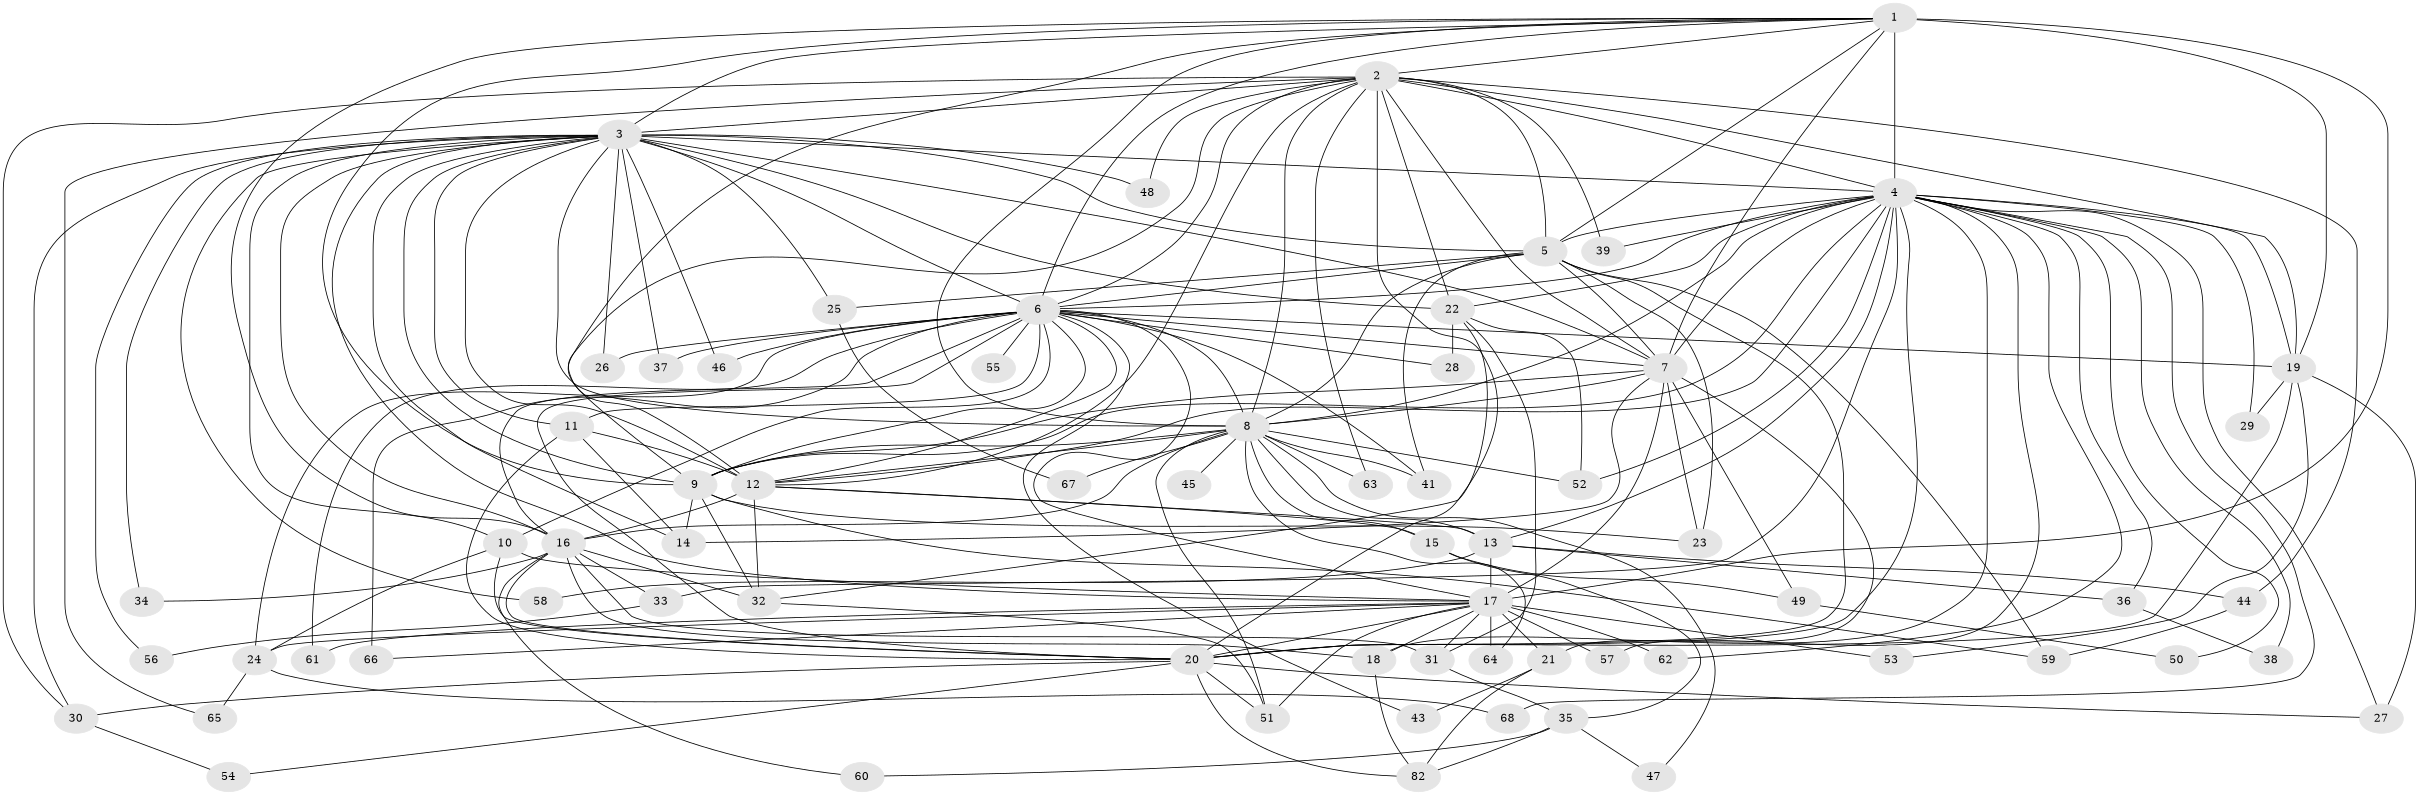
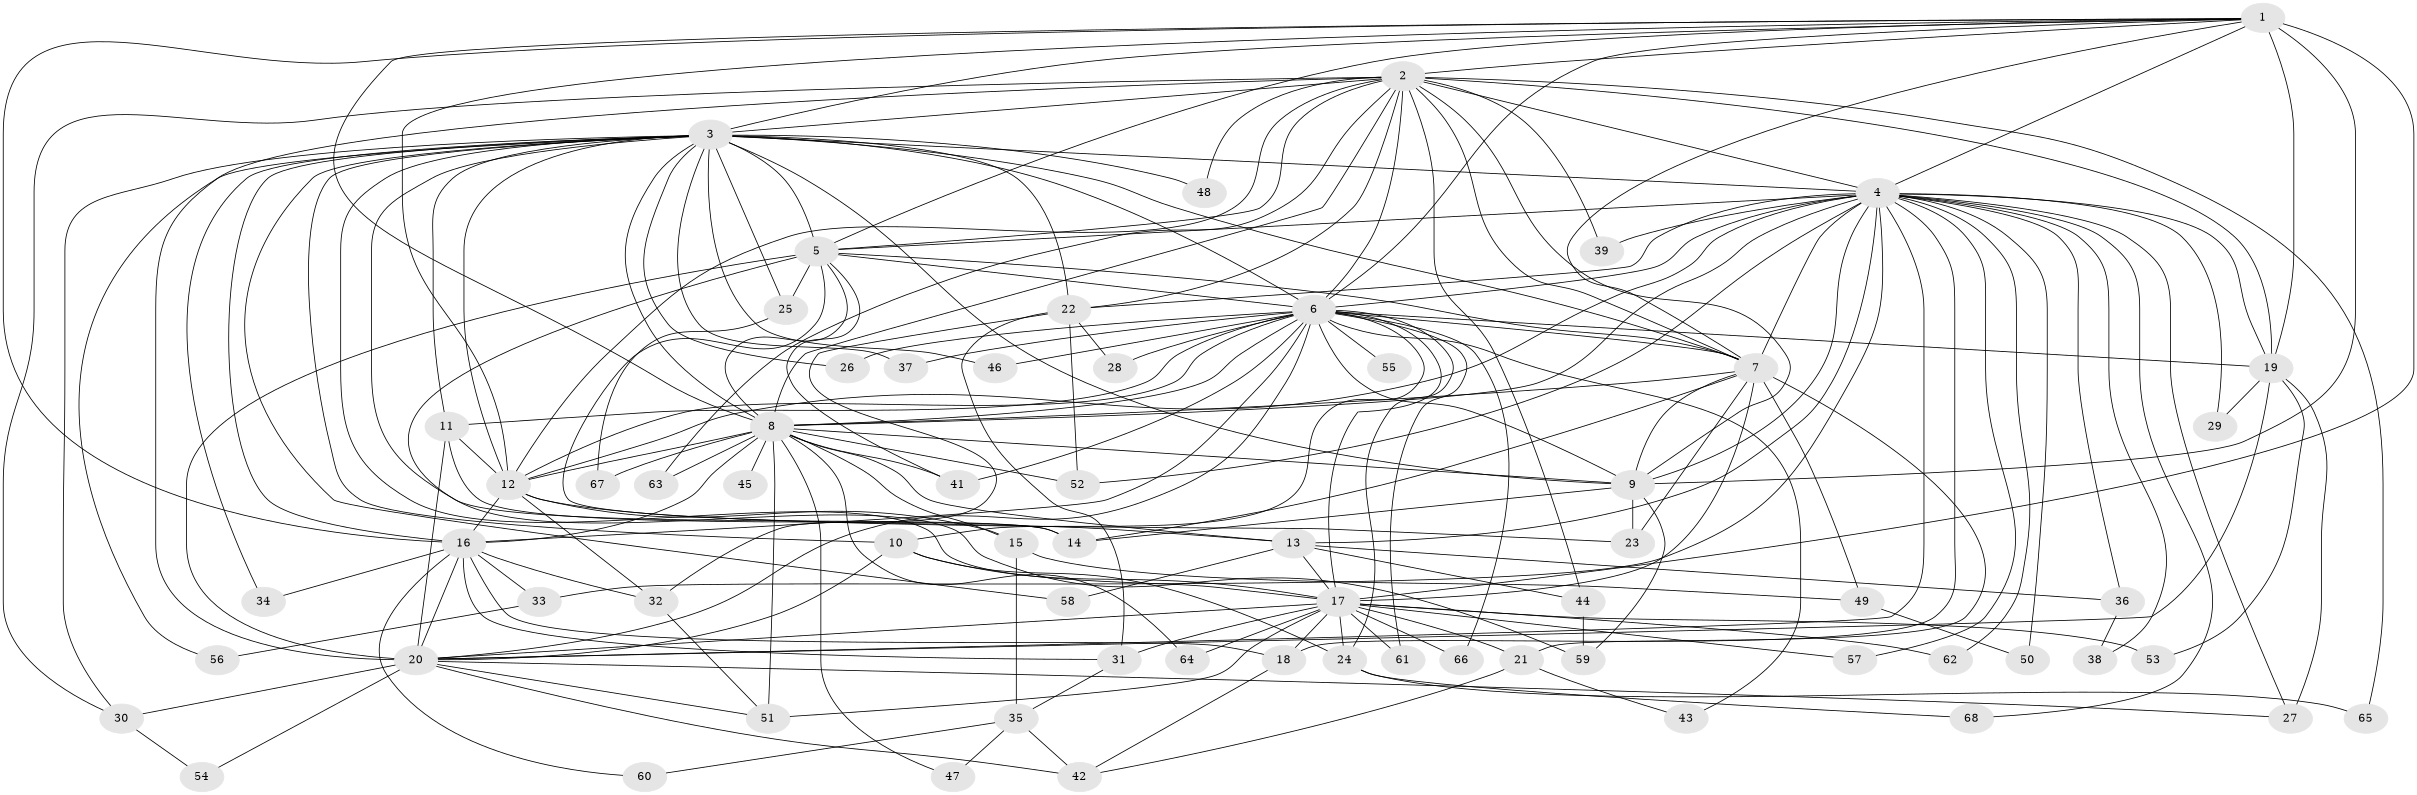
(730, 548) -> none
(1419, 777) -> (1080, 777)
